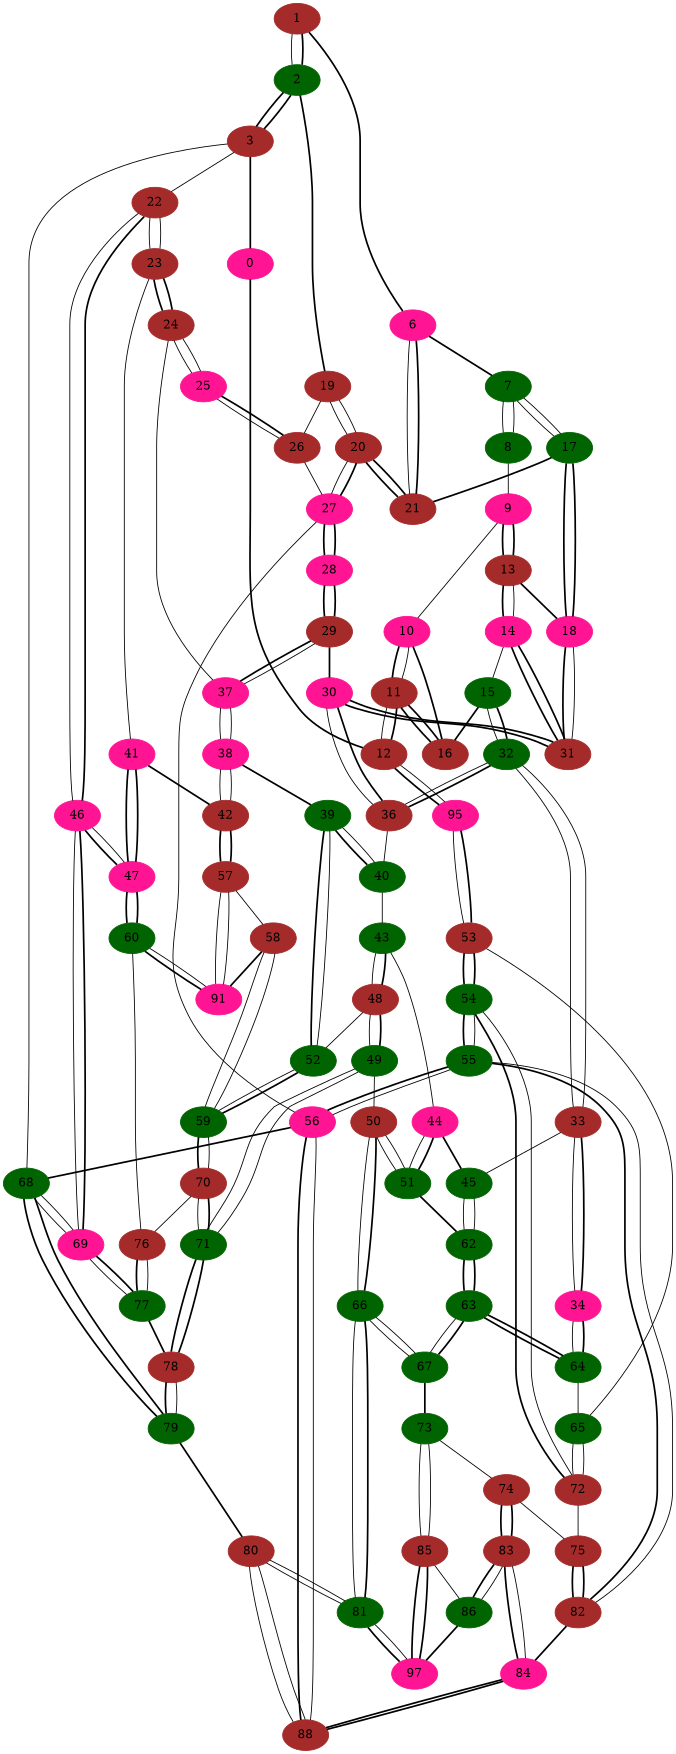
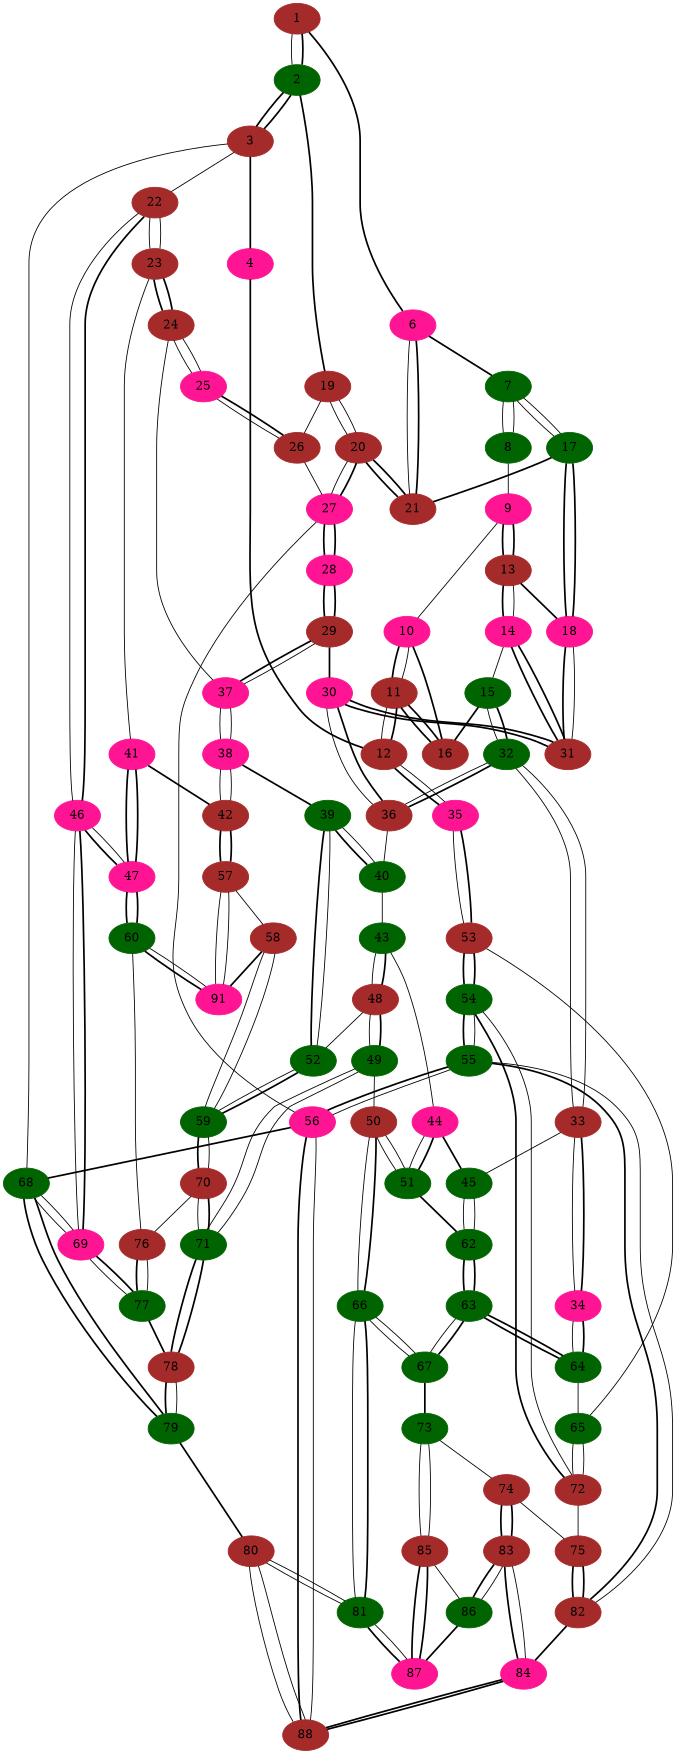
(250, 264) -> (250, 264)
(455, 816) -> (455, 816)
(415, 1674) -> (415, 1674)
